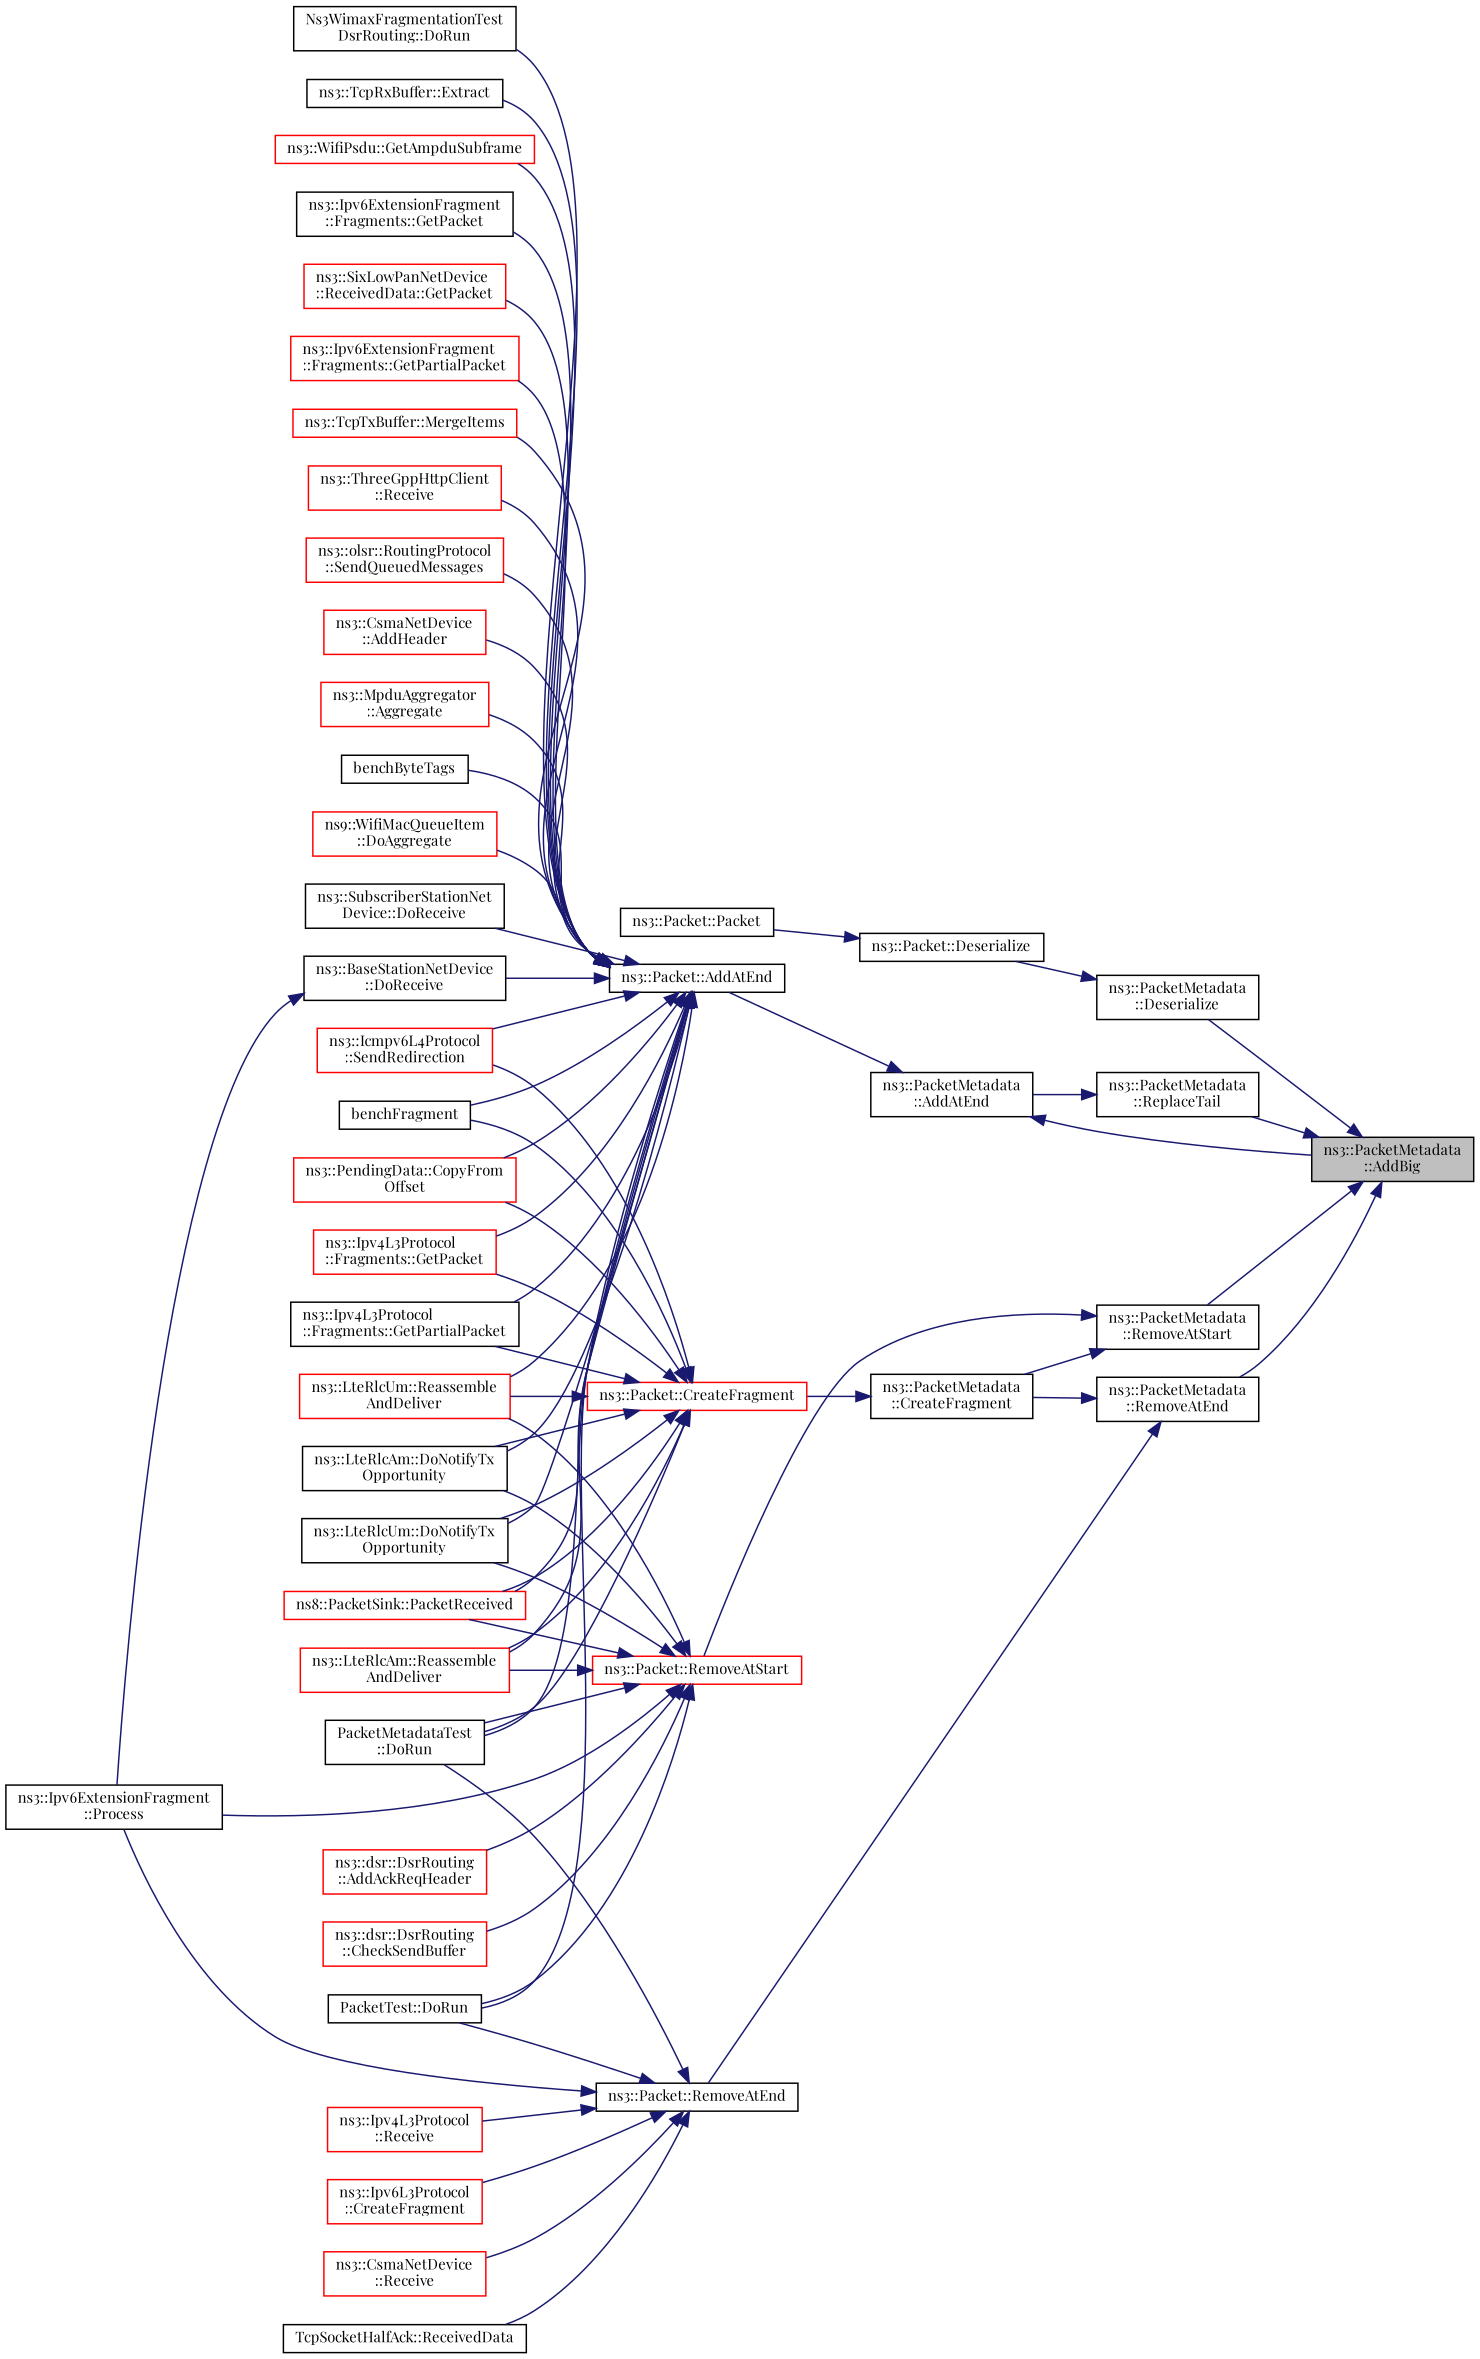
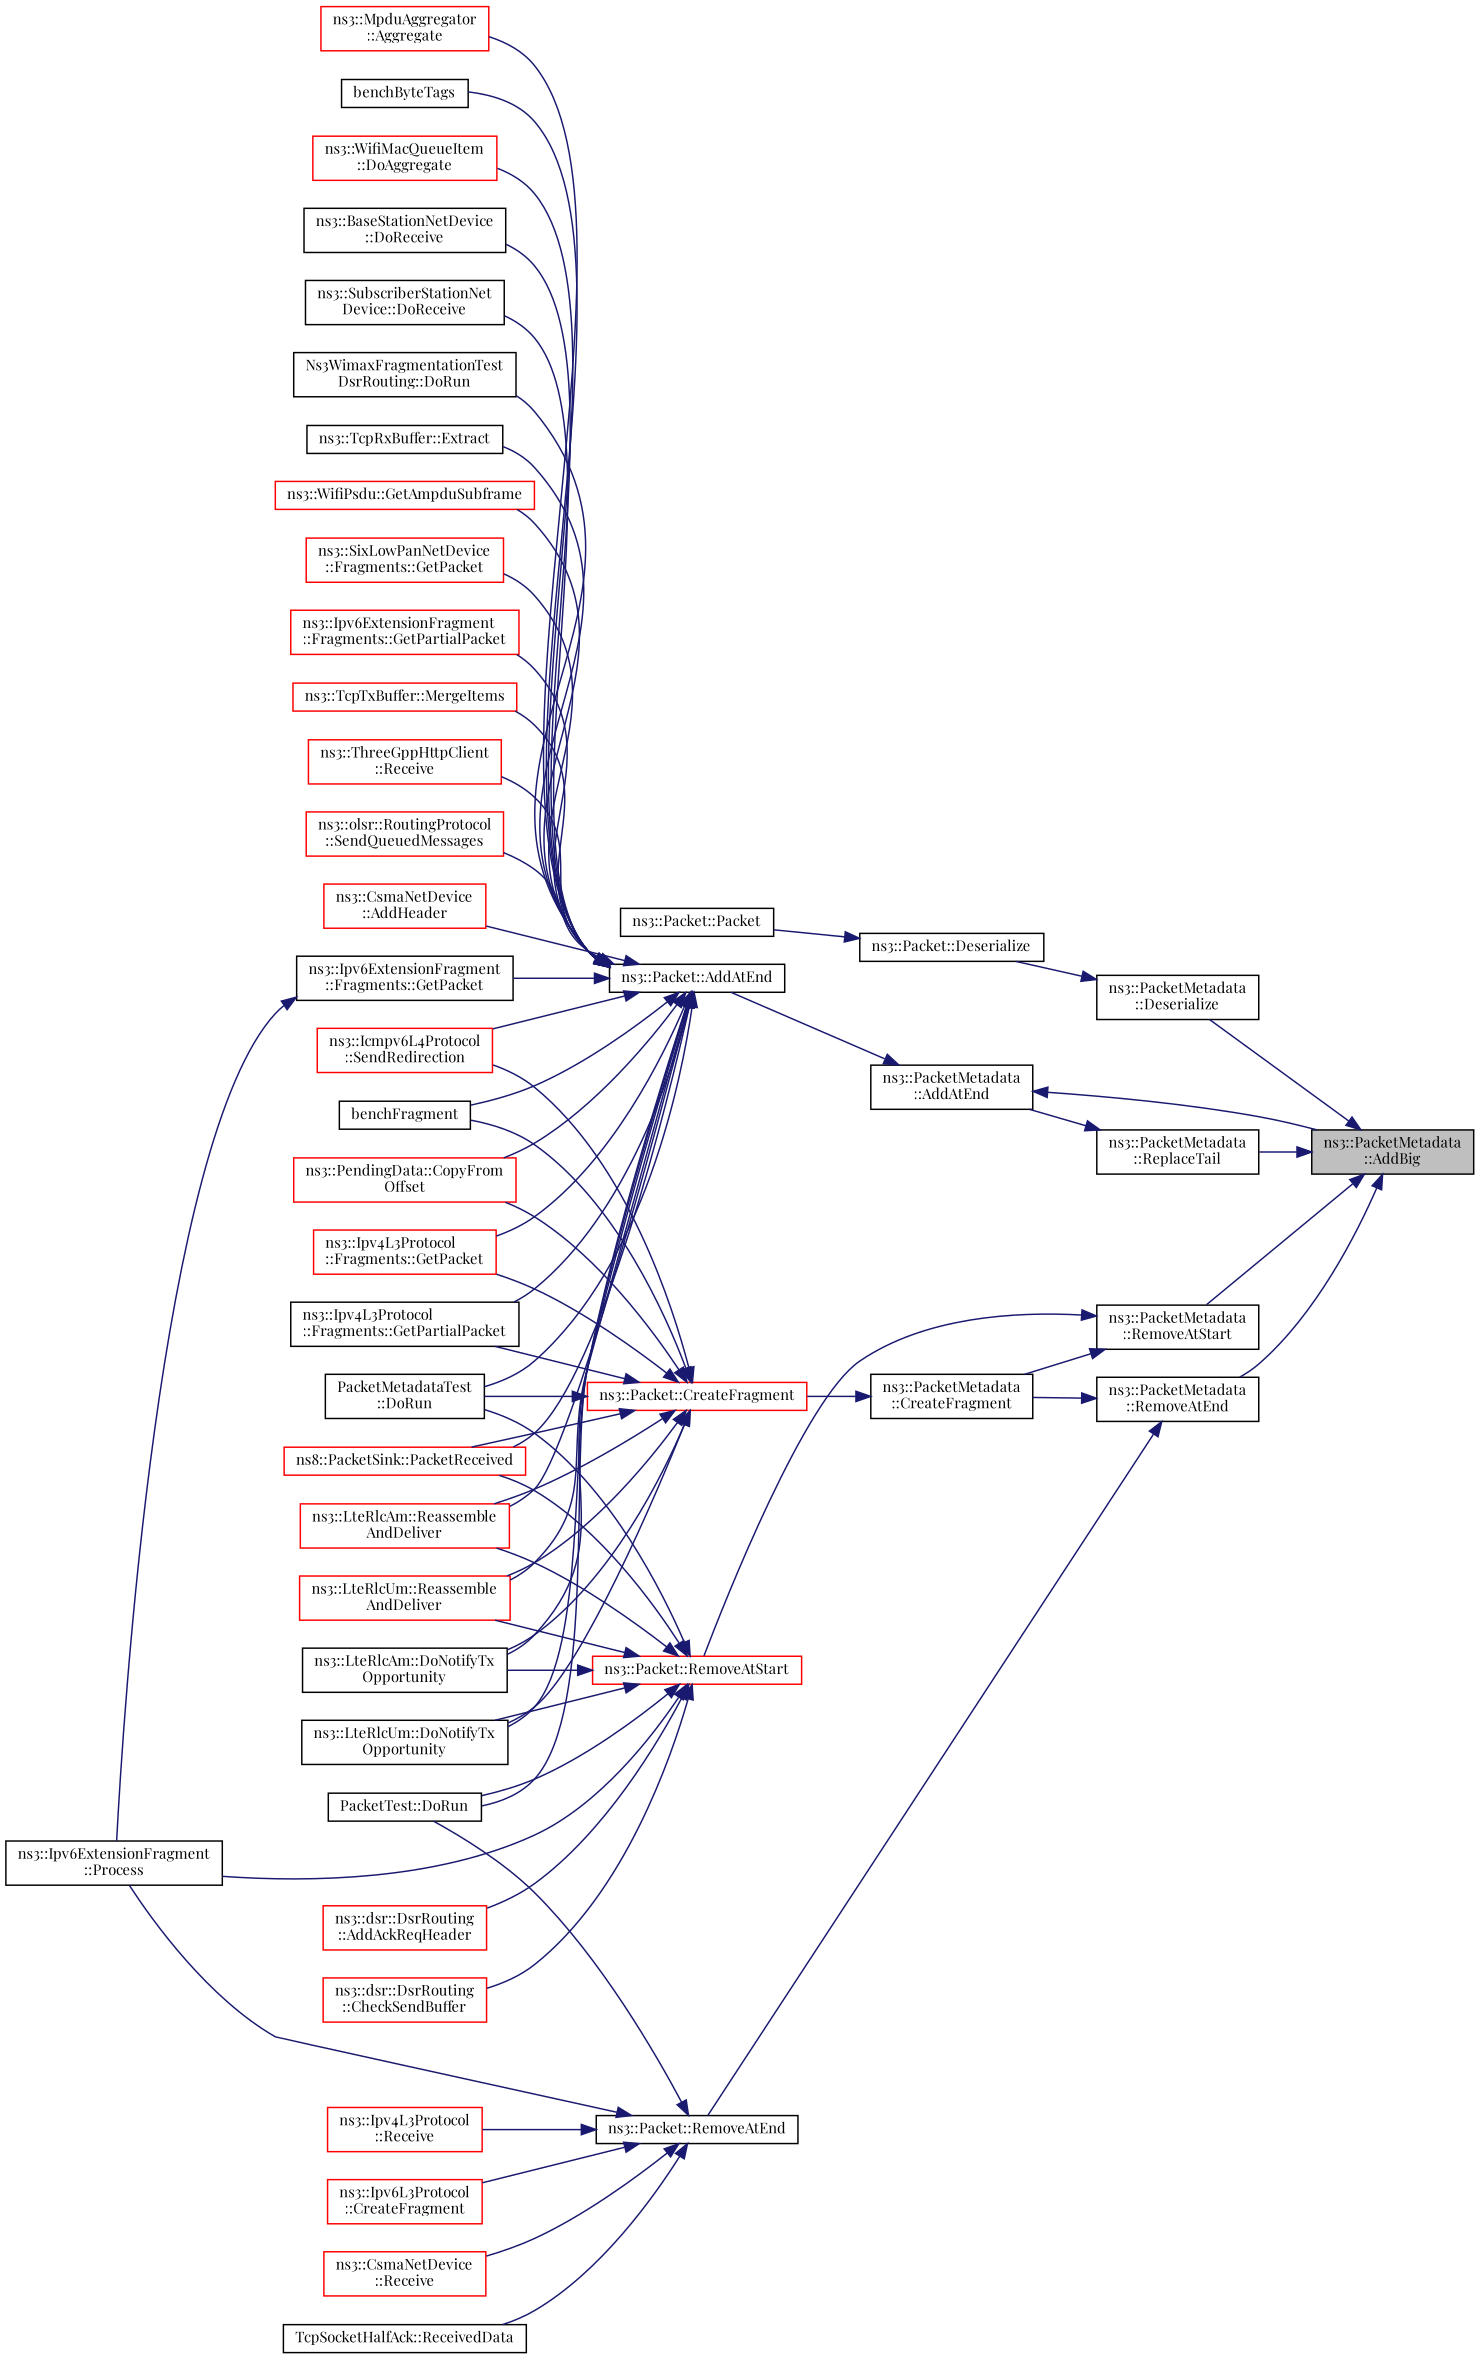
(405, 286) -> (405, 560)
(405, 834) -> (405, 158)
(162, 1380) -> (157, 1412)
(585, 1899) -> none
